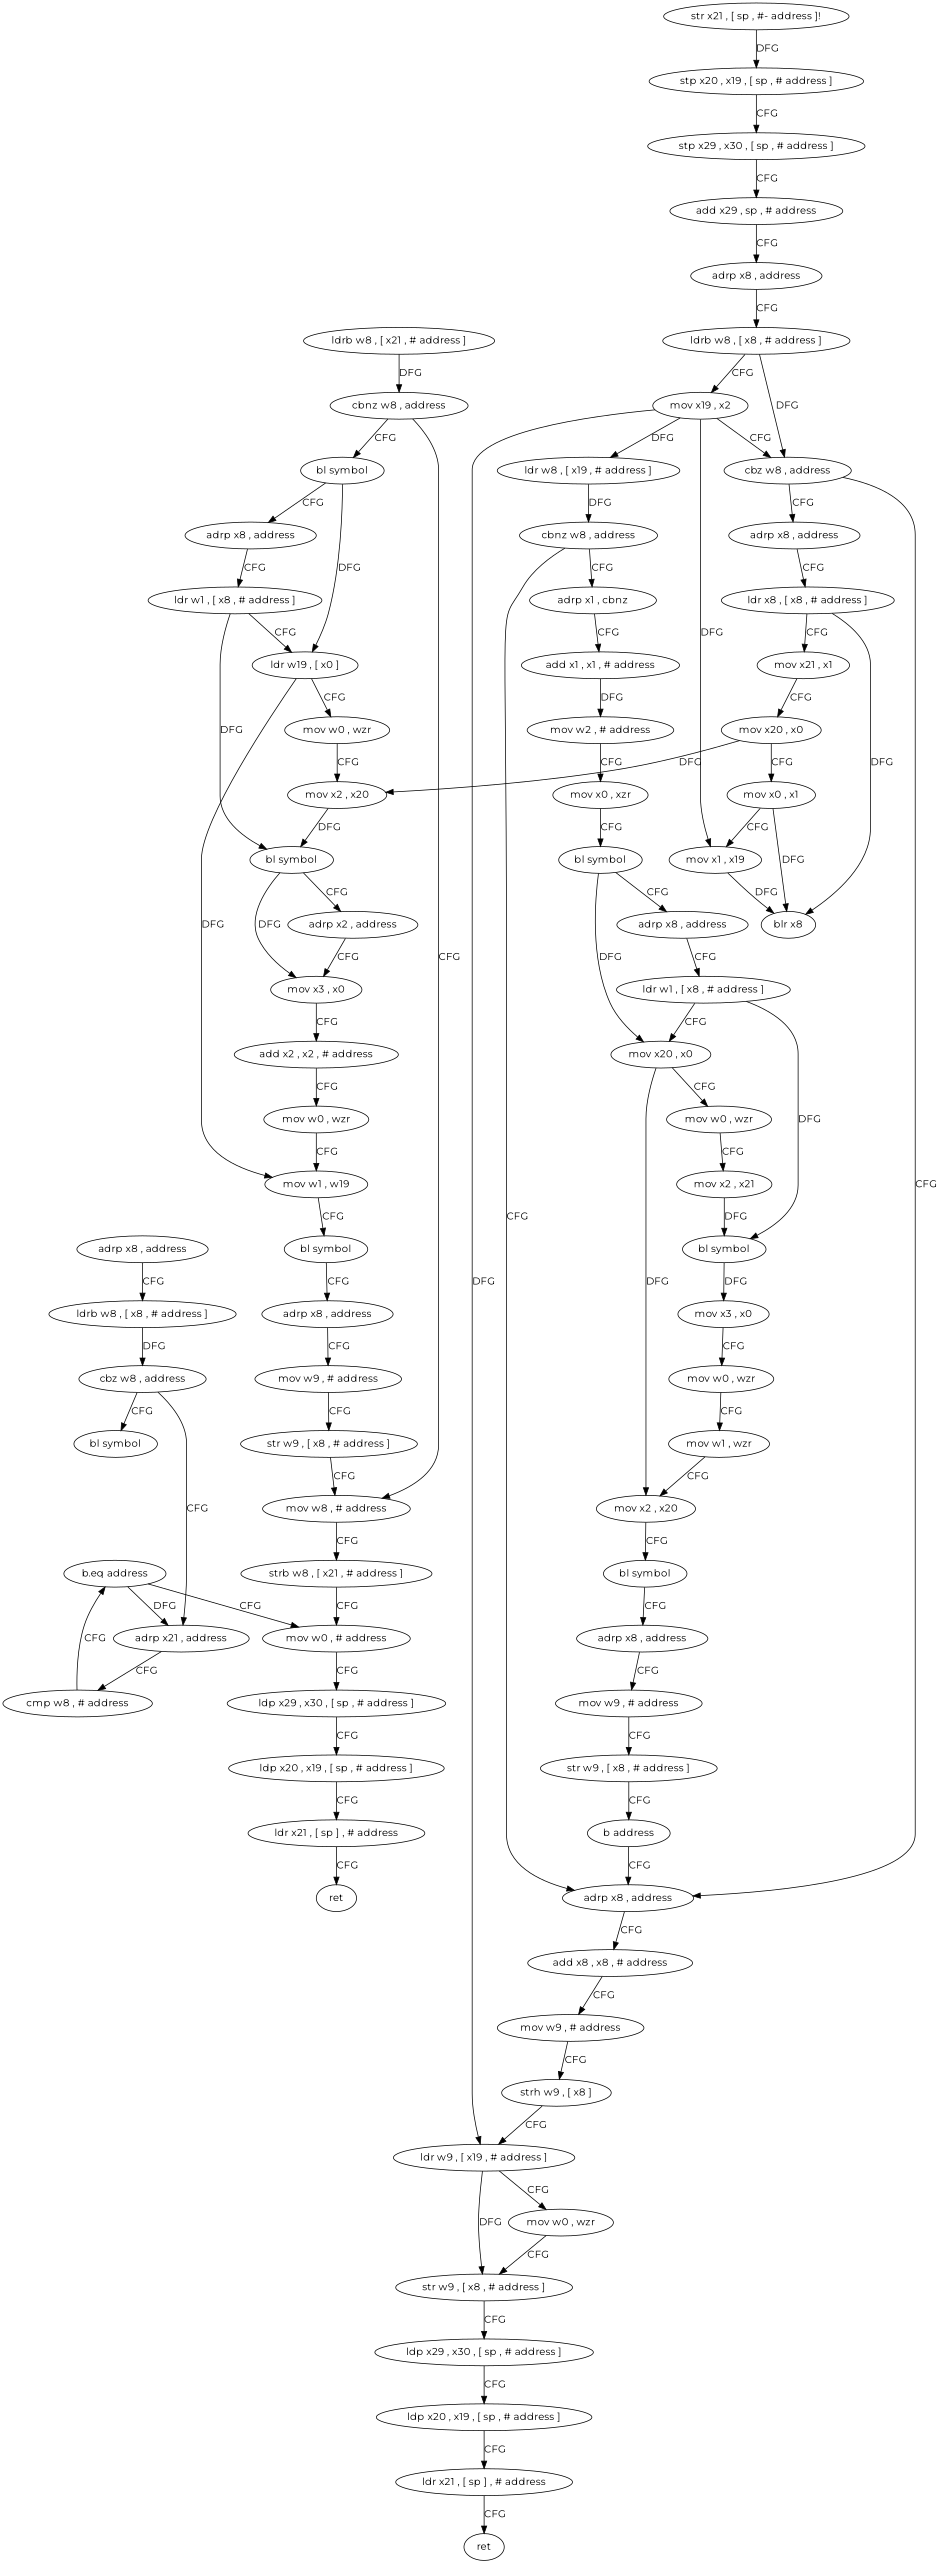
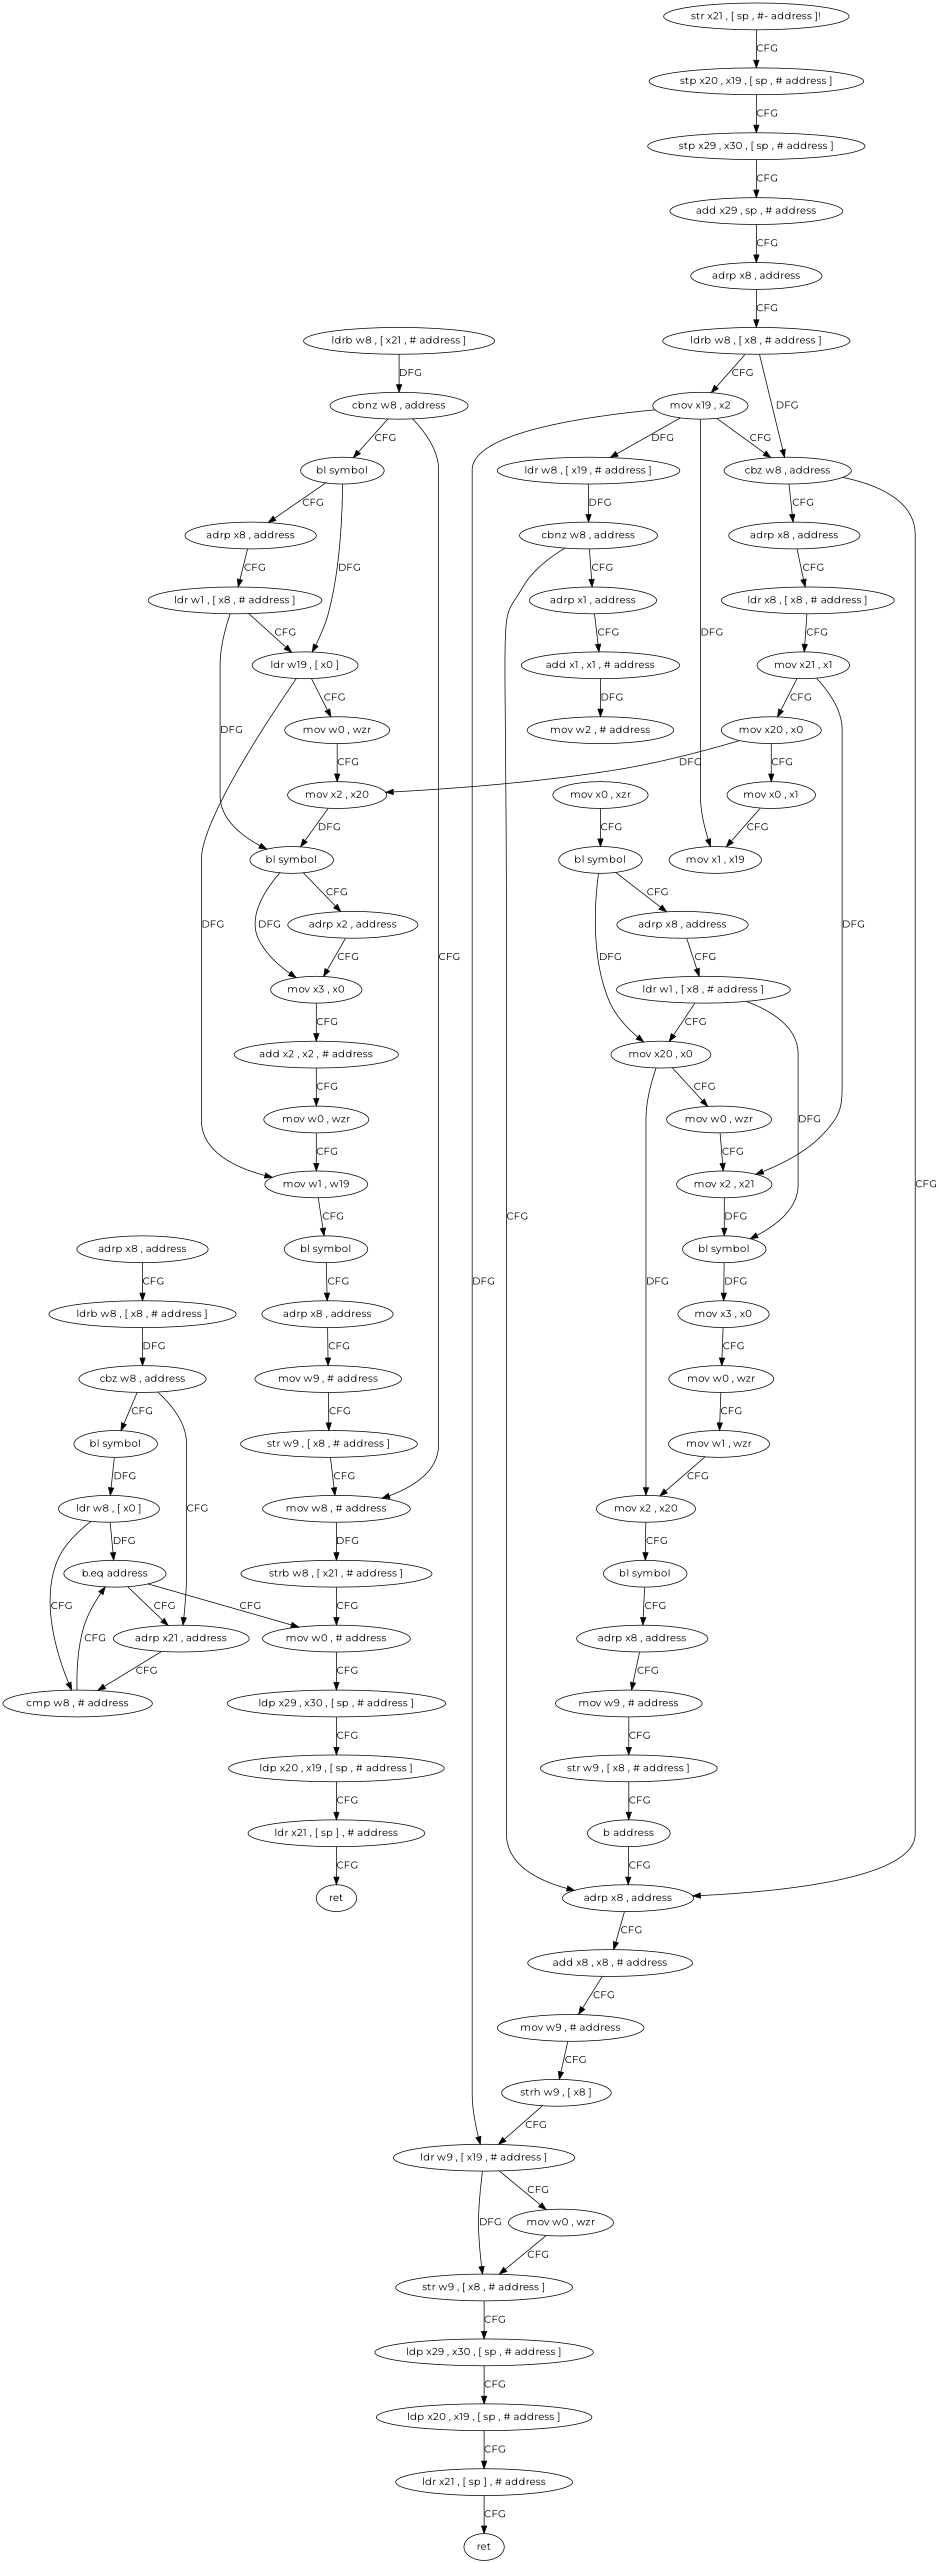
(768, 49) -> (768, 49)
(593, 600) -> (593, 600)
(600, 759) -> none
(788, 925) -> none
none -> (842, 941)
none -> (109, 1509)
(348, 1541) -> (348, 1541)
(165, 1606) -> (165, 1606)
